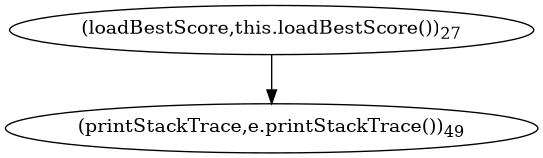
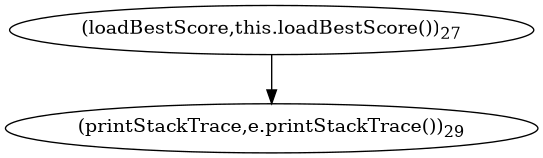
(455, 126) -> (455, 126)
